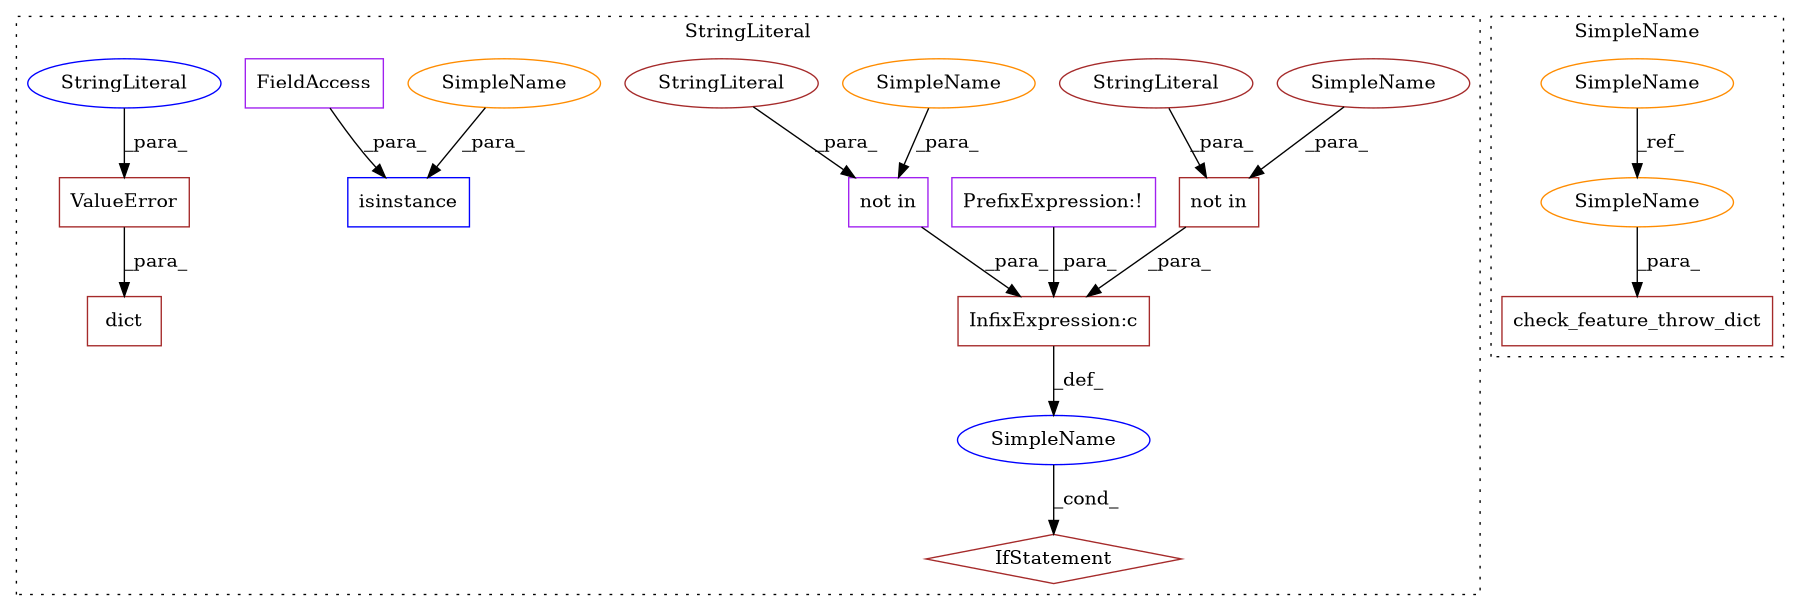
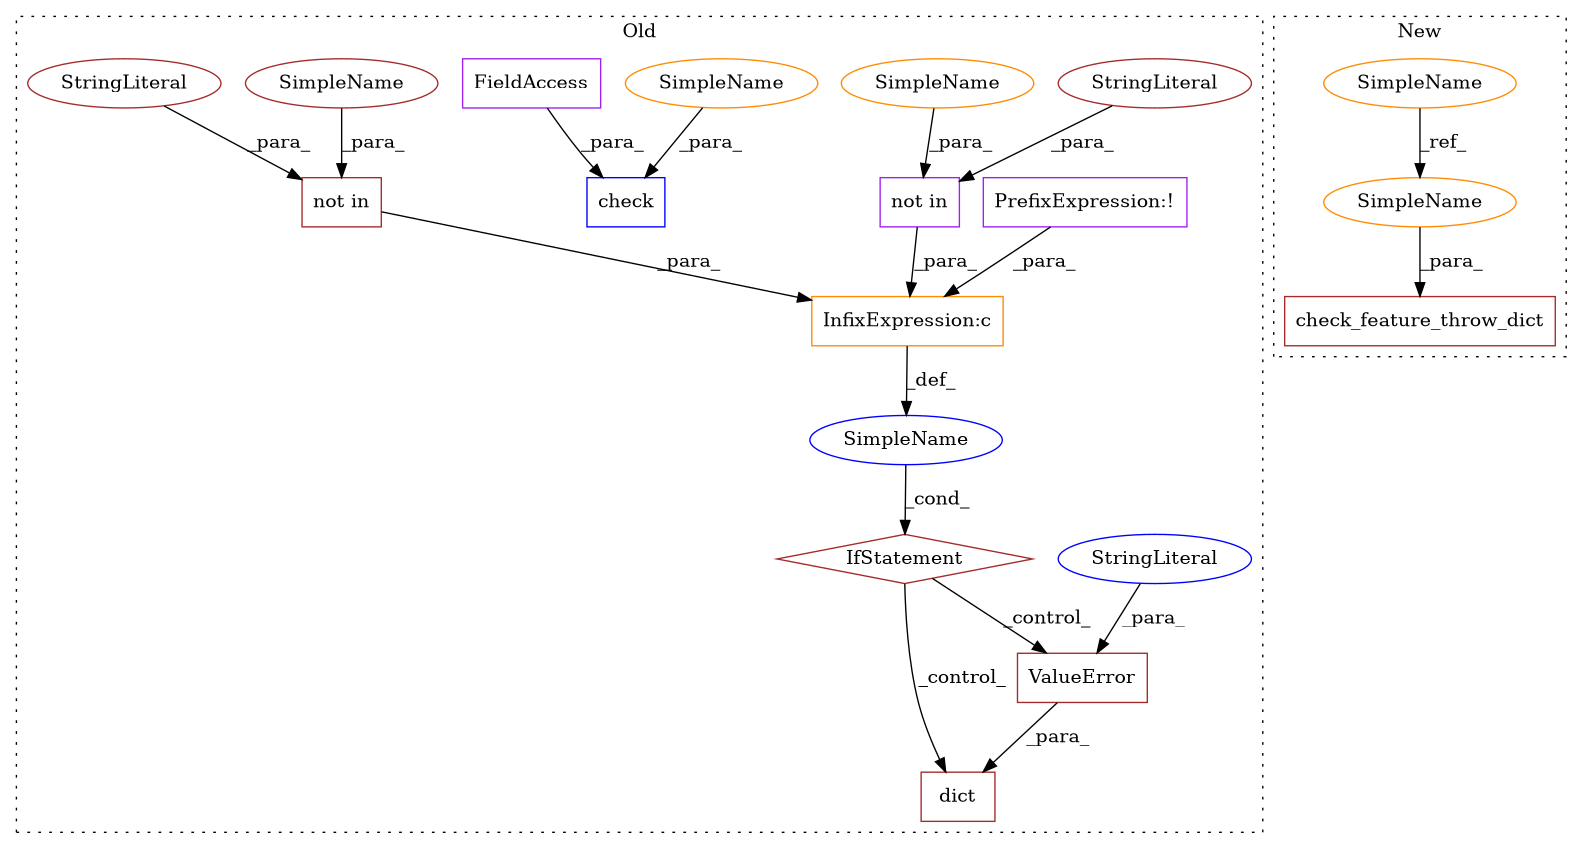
(748, 32) -> (640, 32)
(1637, 32) -> (1420, 32)
(409, 202) -> (626, 202)
(1054, 321) -> (907, 321)
none -> (984, 612)
none -> (913, 674)
